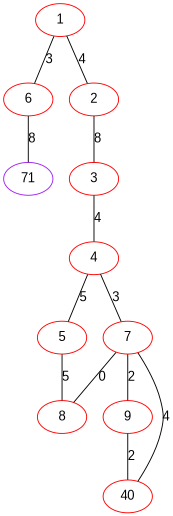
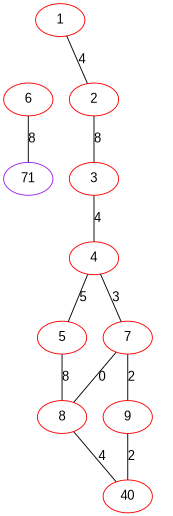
(44, 60) -> none
(66, 377) -> (66, 377)
(163, 417) -> (95, 457)
